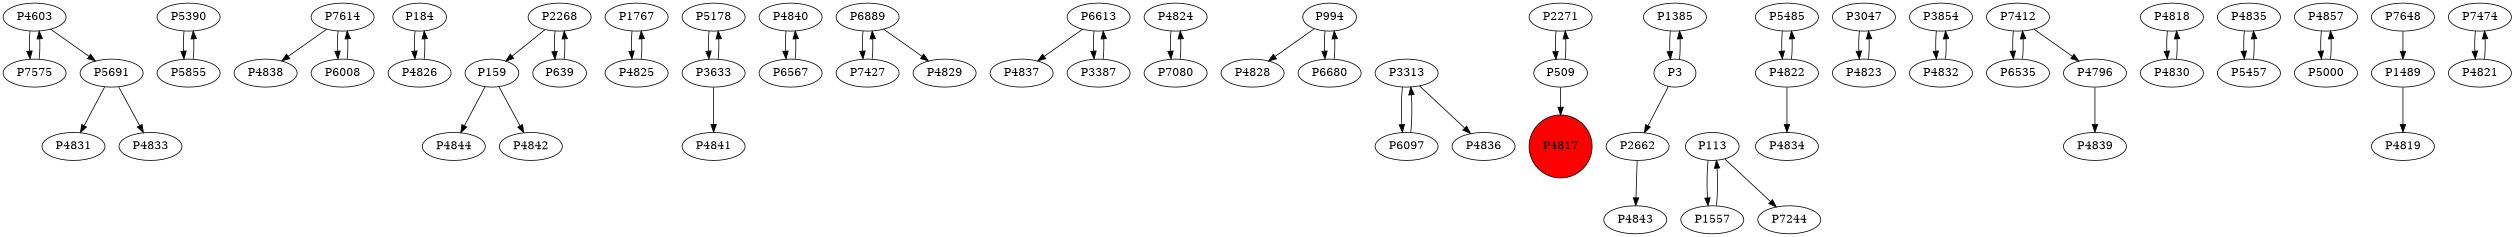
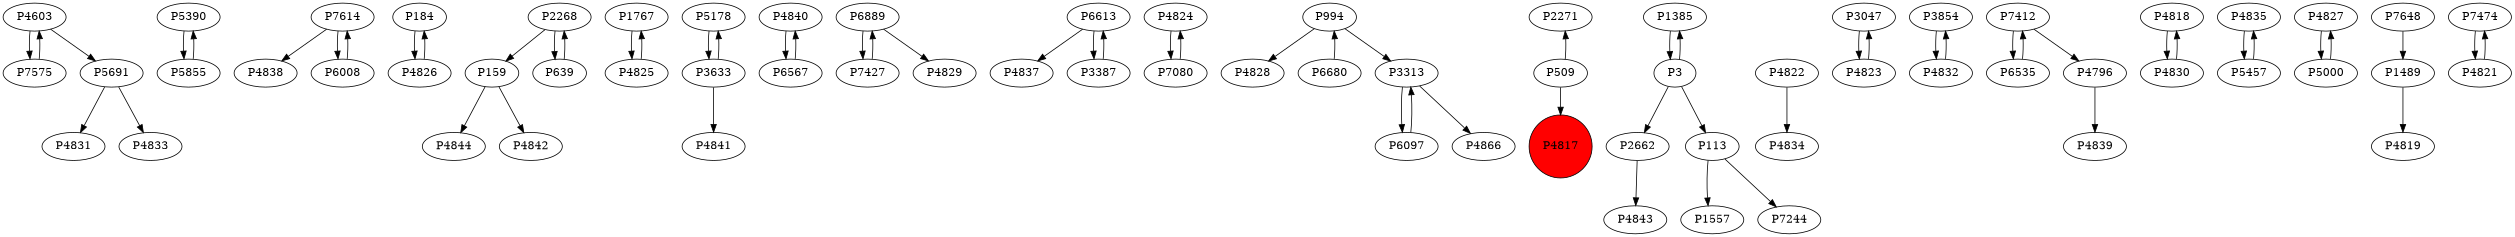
(1787, 17) -> none
(2326, 17) -> (2326, 17)
(1324, 41) -> (1364, 42)
(1555, 41) -> none
(1484, 146) -> (1484, 146)
(1717, 187) -> (1692, 106)
